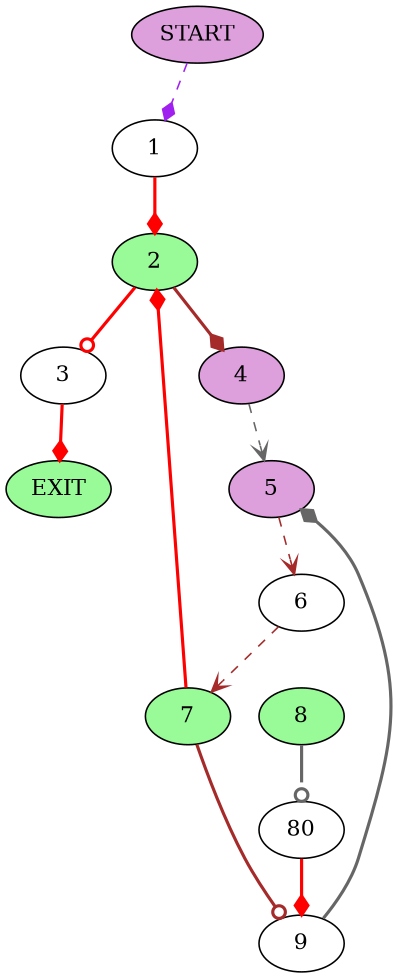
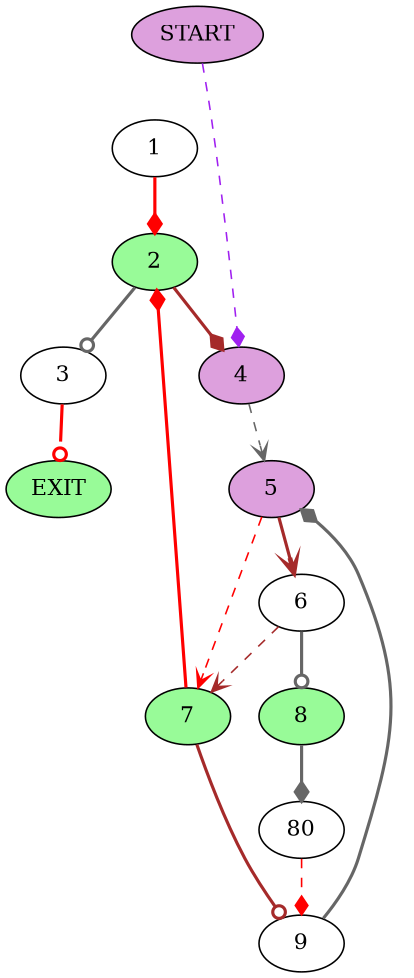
(180, 83) -> (222, 195)
(113, 314) -> (113, 314)
(61, 423) -> (61, 423)
(285, 538) -> (285, 538)
none -> (233, 595)
none -> (302, 653)
(302, 764) -> (302, 764)
(302, 877) -> (302, 877)
